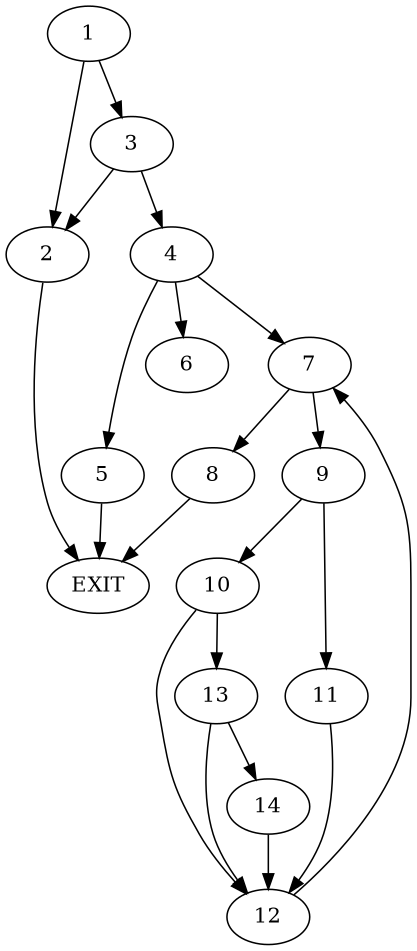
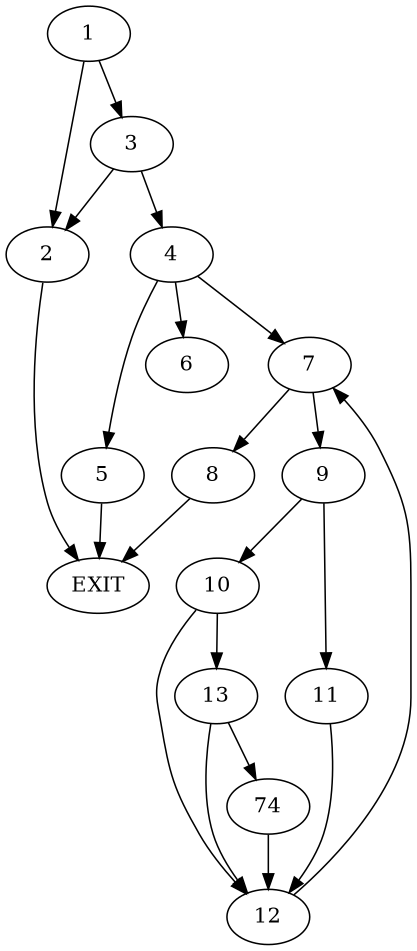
(268, 807) -> (268, 807)
